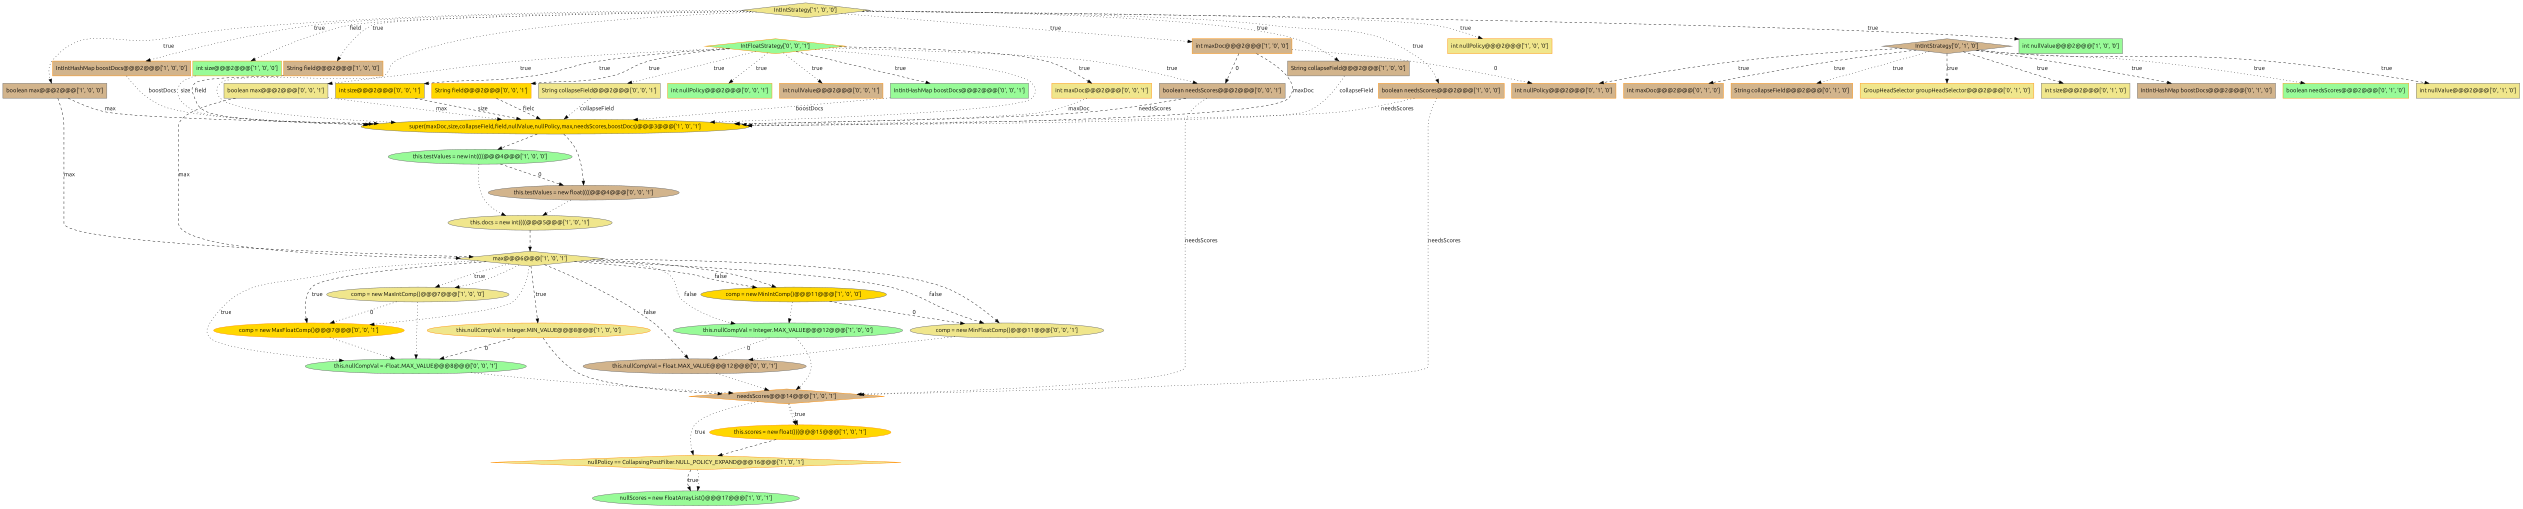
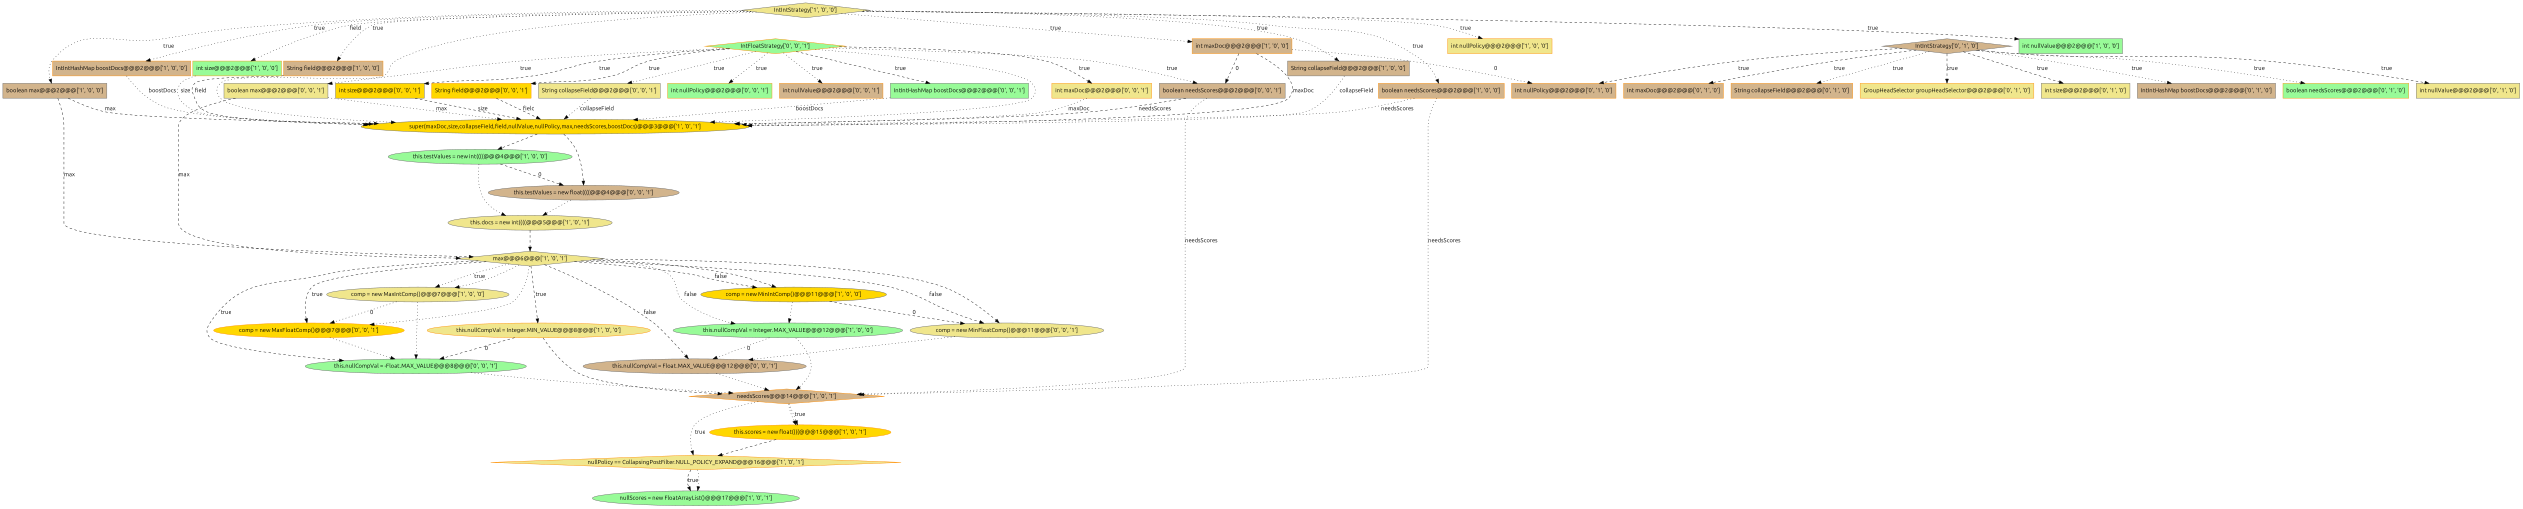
(2072, 65) -> (2072, 65)
(264, 285) -> (264, 285)
